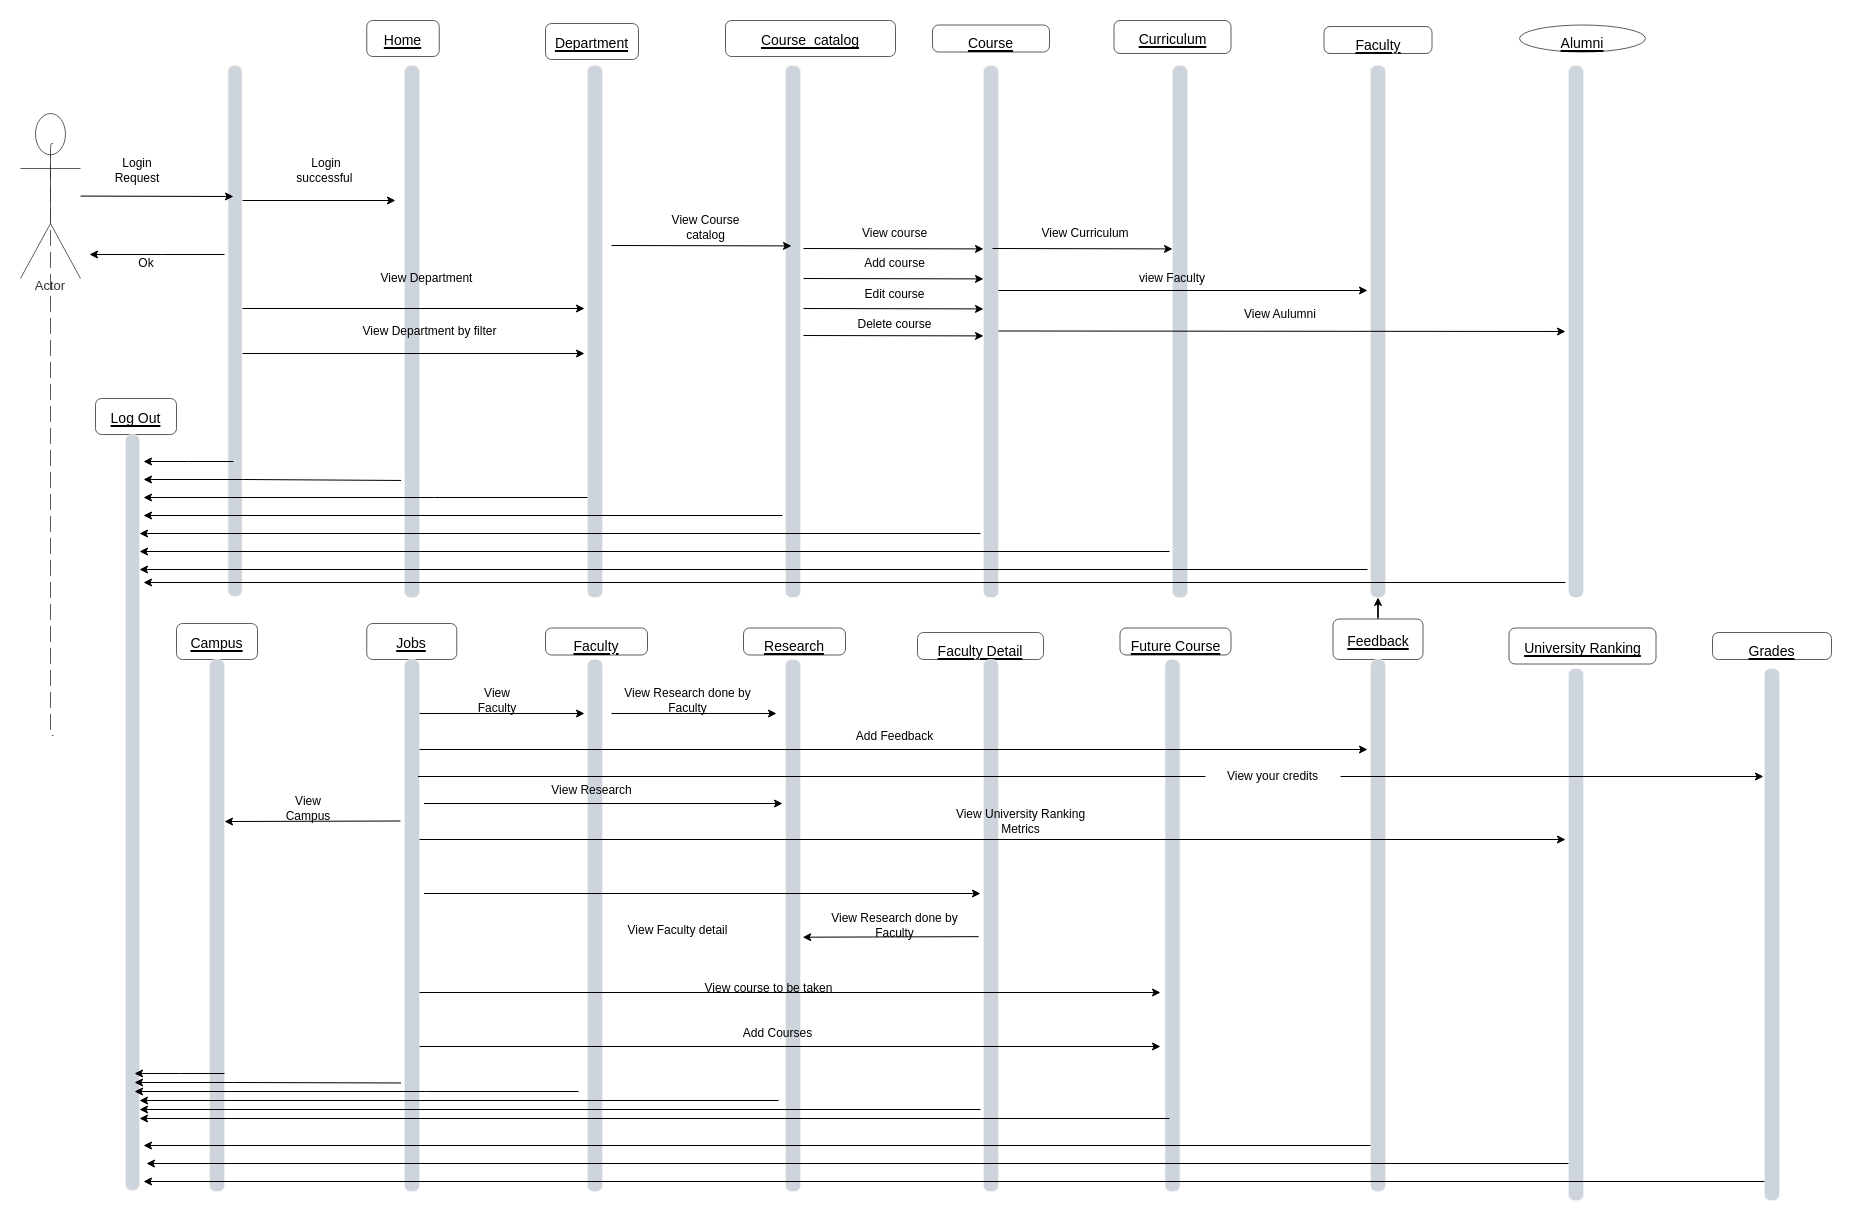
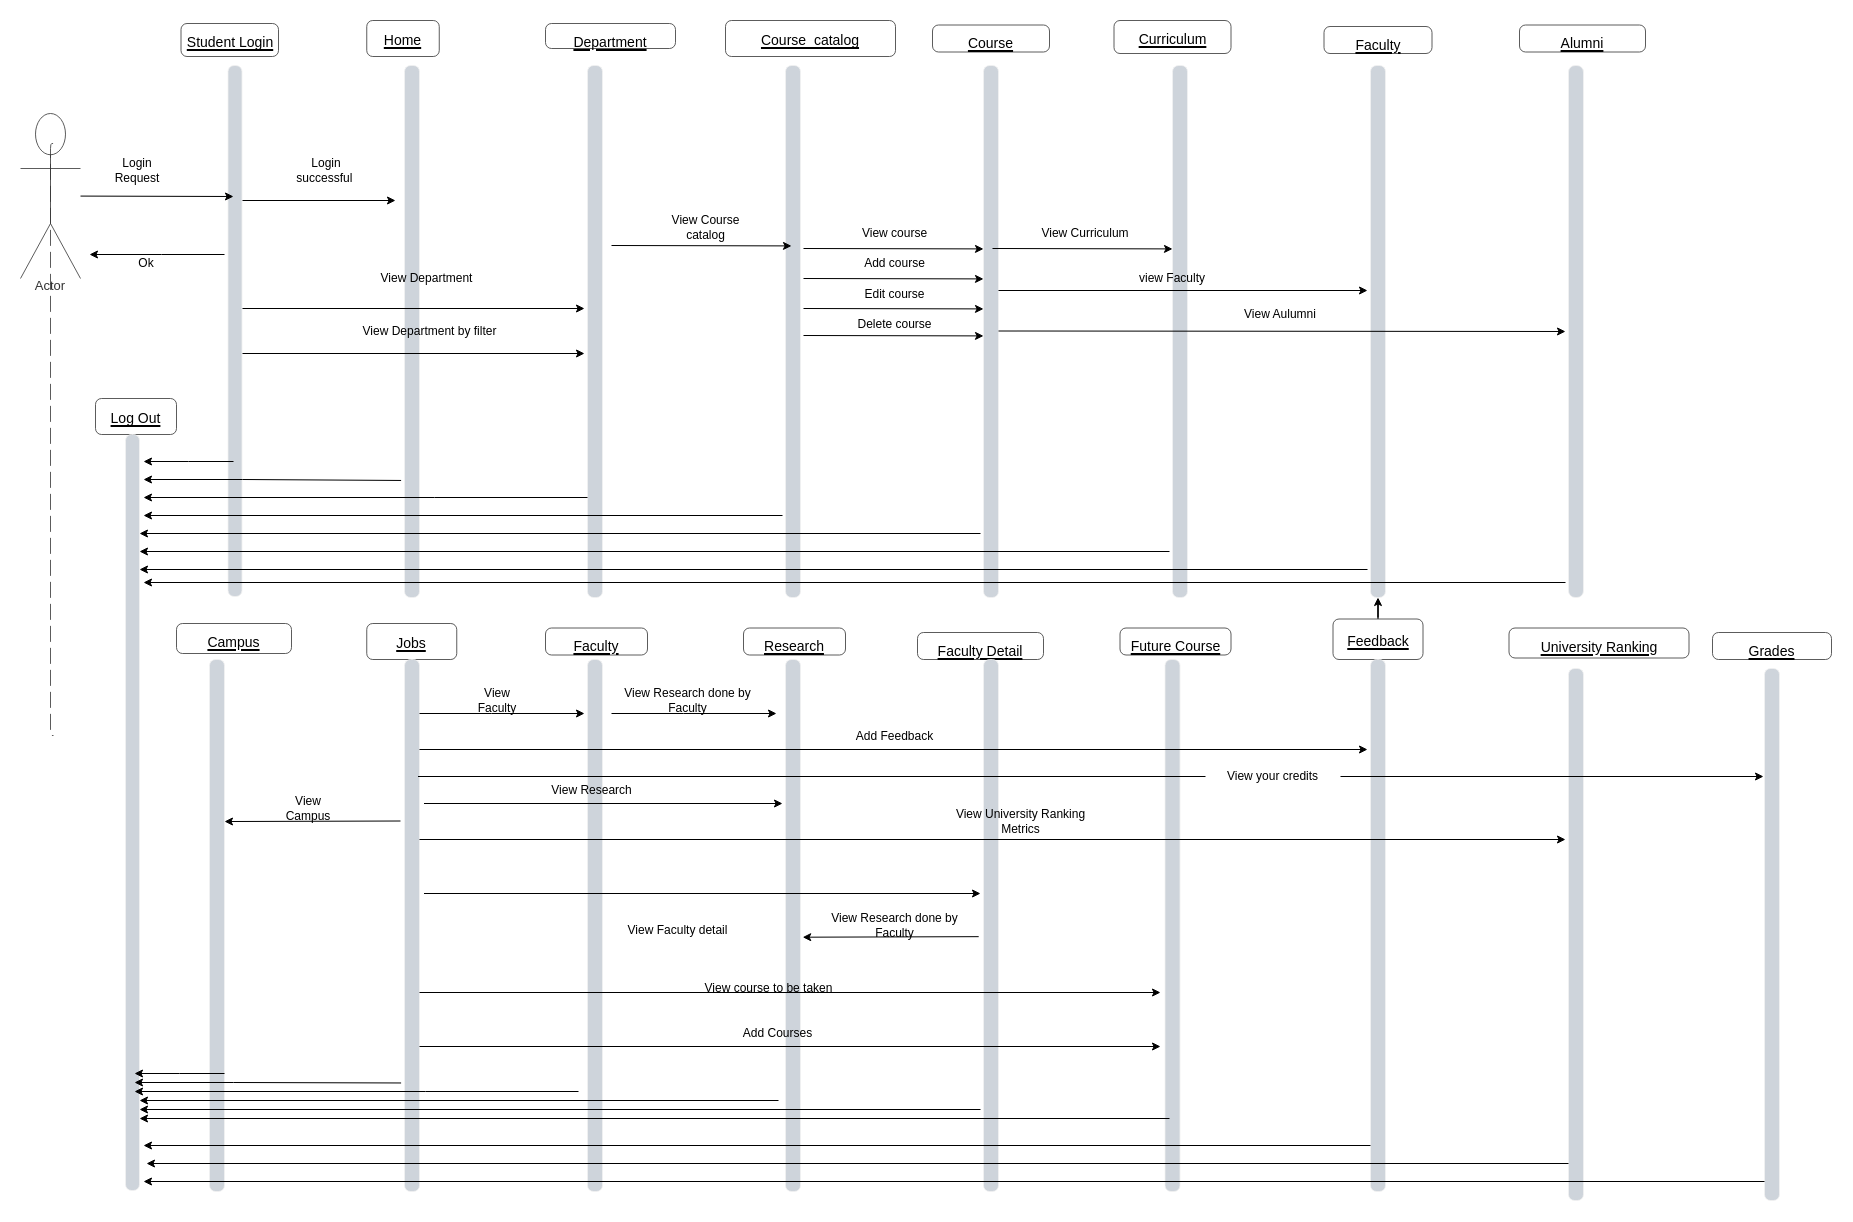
(1583, 39) -> (1583, 39)
none -> (230, 40)
(592, 42) -> (611, 36)
(217, 642) -> (234, 639)
(1583, 646) -> (1599, 643)
